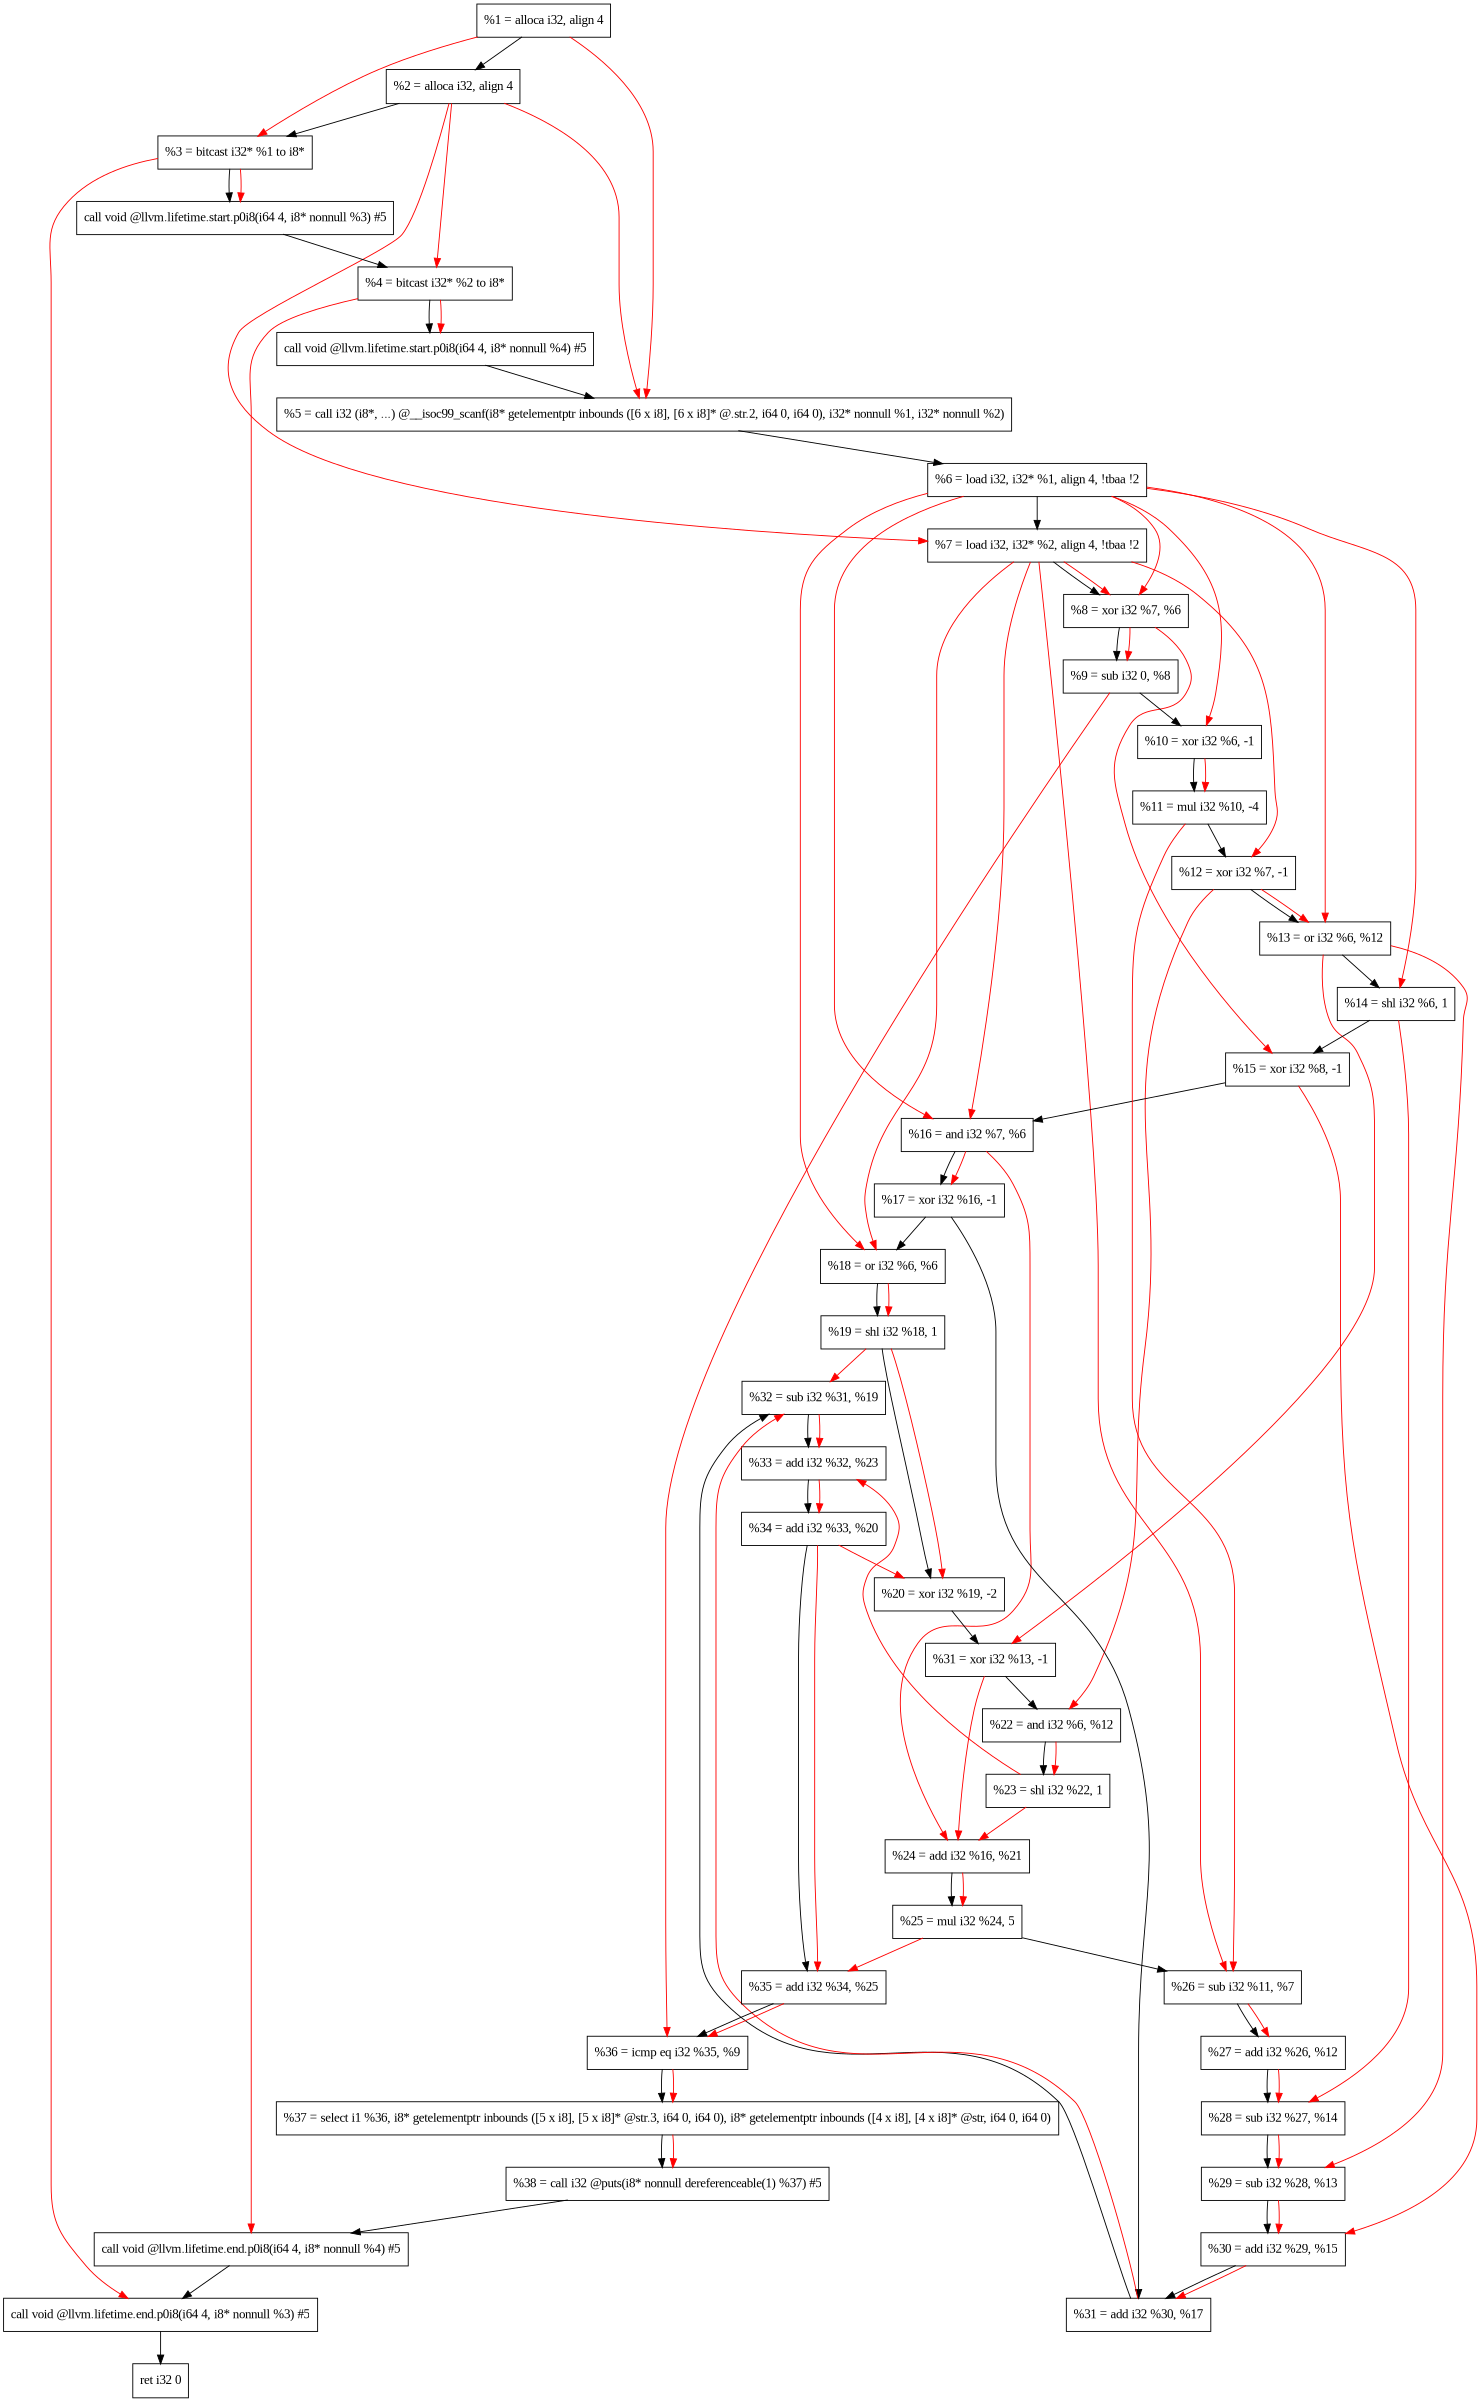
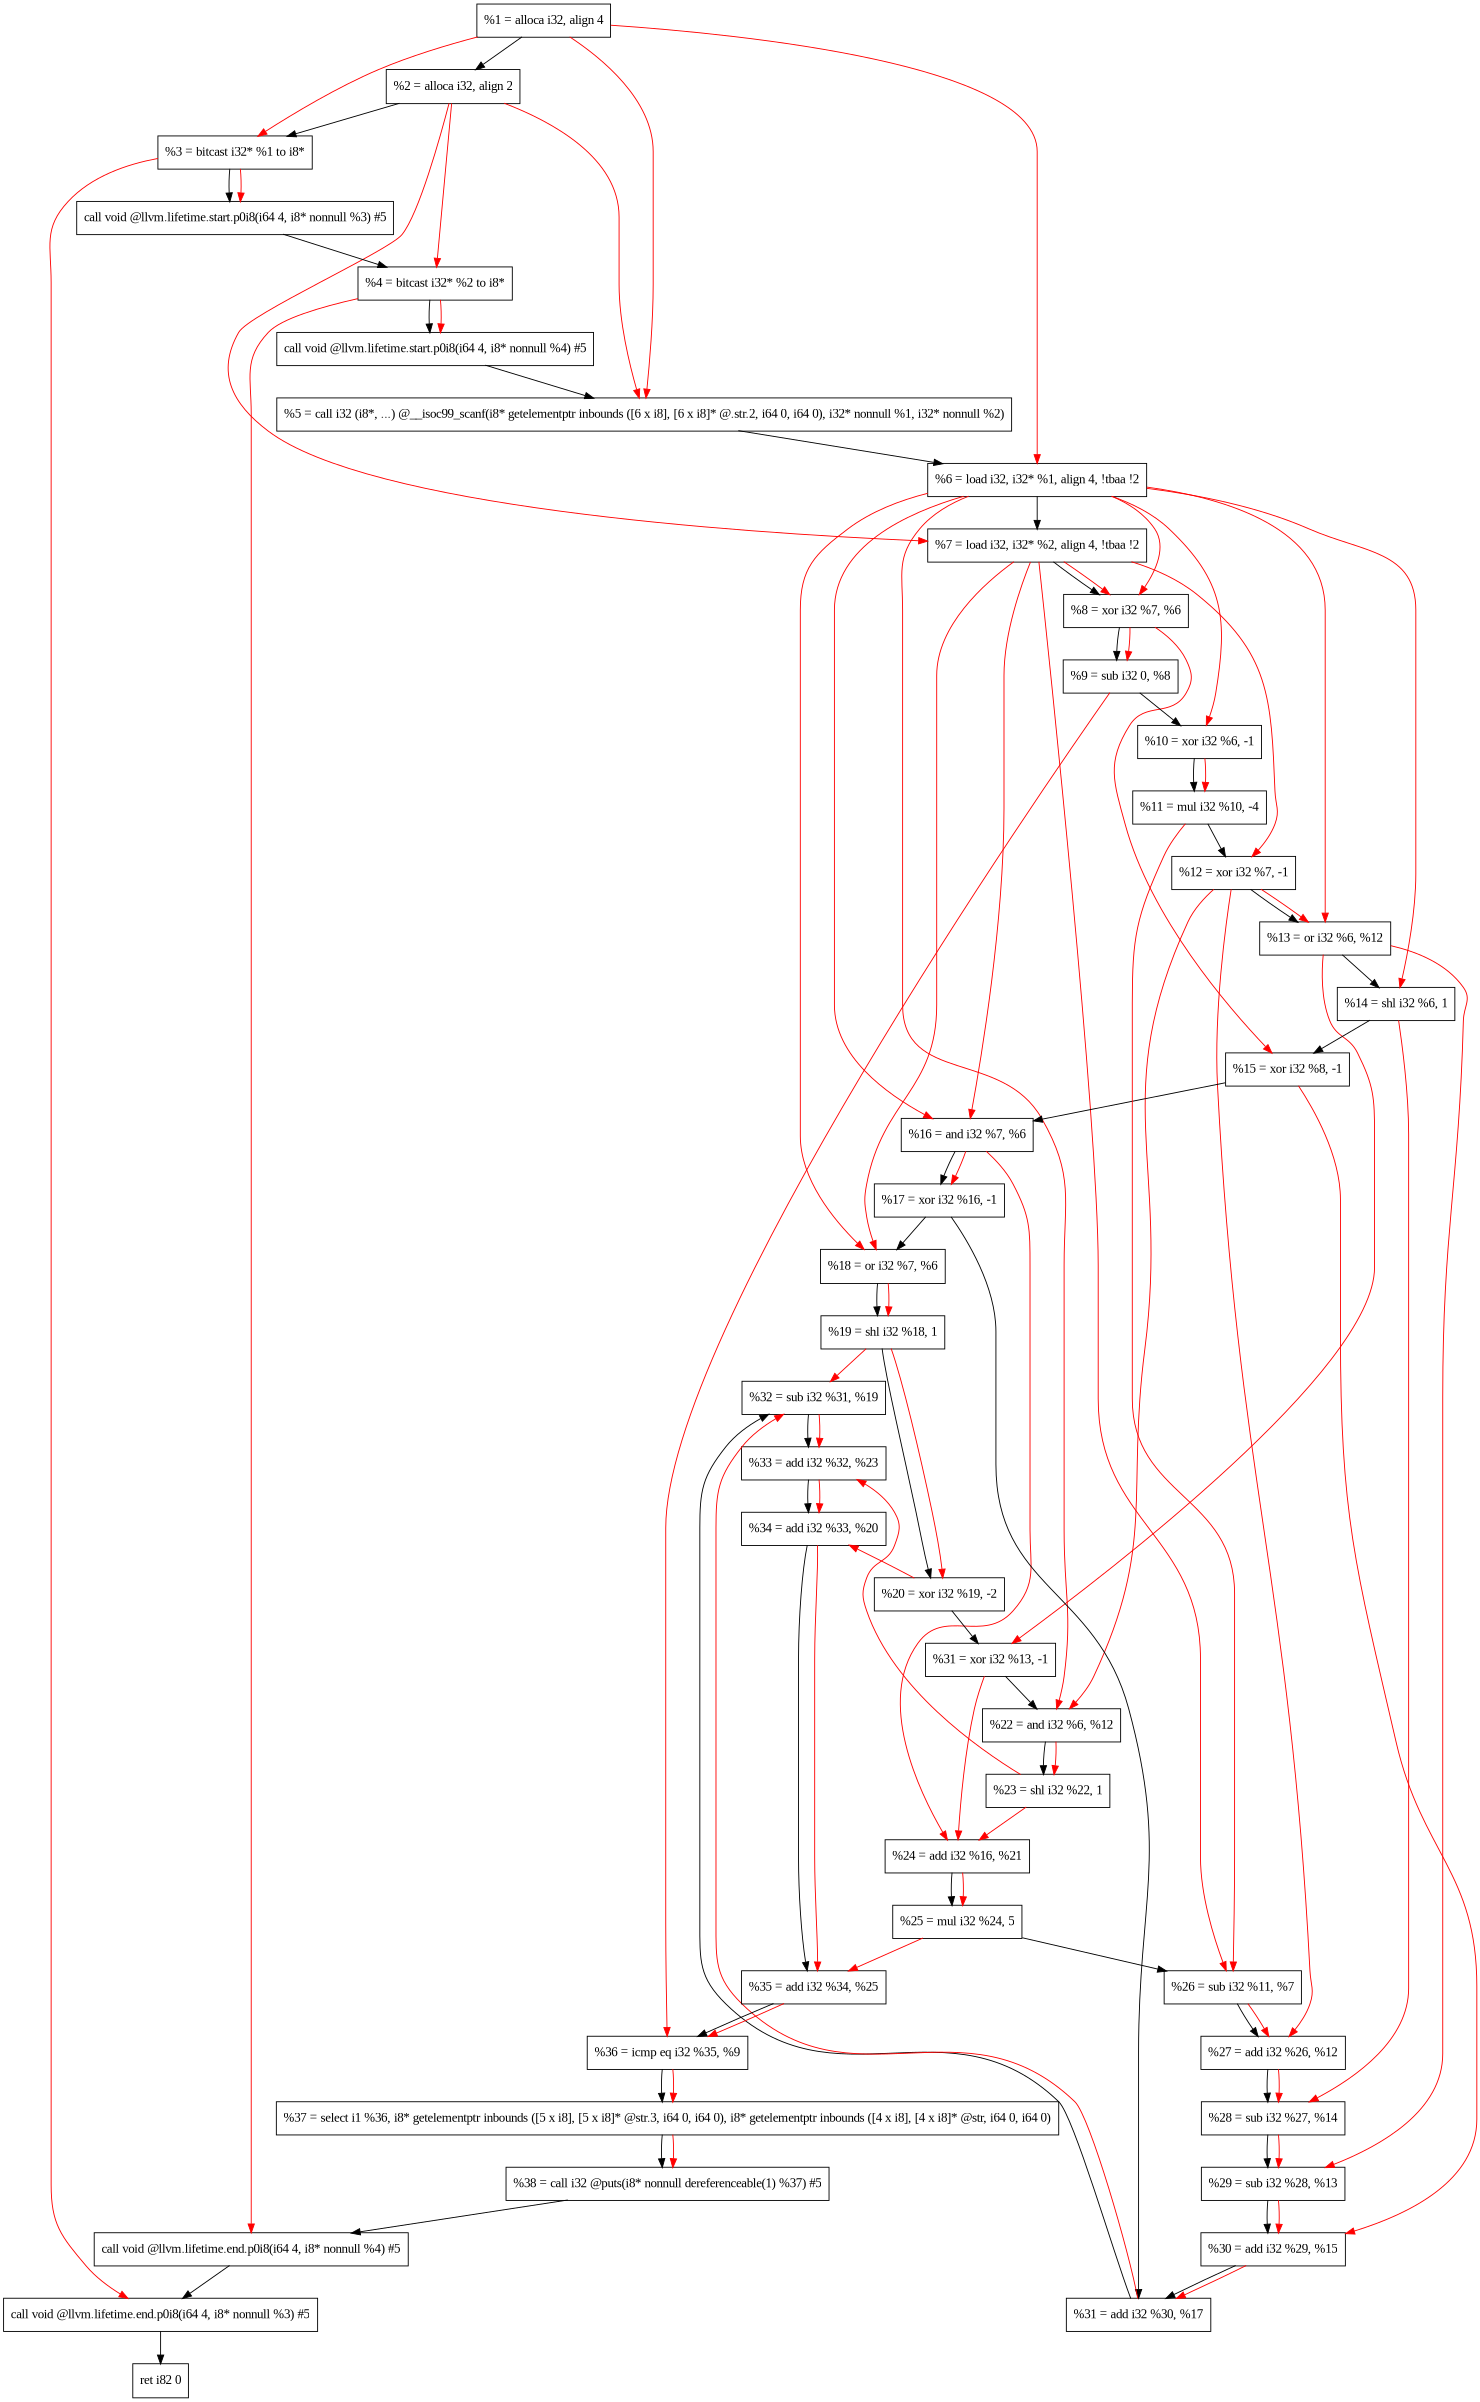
(453, 87) -> (453, 87)
none -> (985, 95)
none -> (986, 1075)
(883, 1266) -> (883, 1266)
none -> (1254, 1462)
(867, 1560) -> (887, 1564)
(161, 2381) -> (161, 2381)
